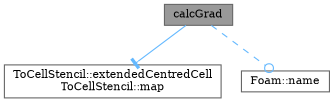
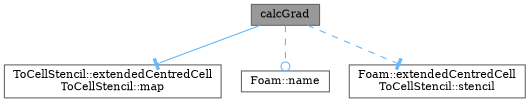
none -> (437, 81)
